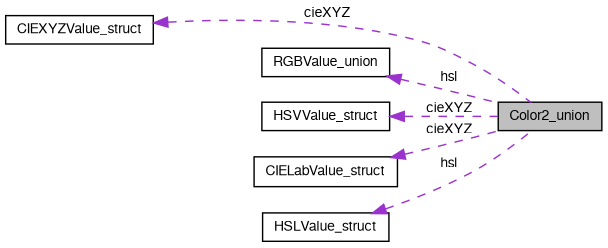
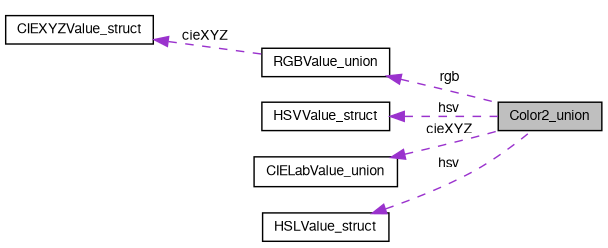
(358, 29) -> (215, 48)
(448, 77) -> (448, 77)
(448, 109) -> (448, 109)
(448, 164) -> (448, 164)
(326, 172) -> (326, 172)
